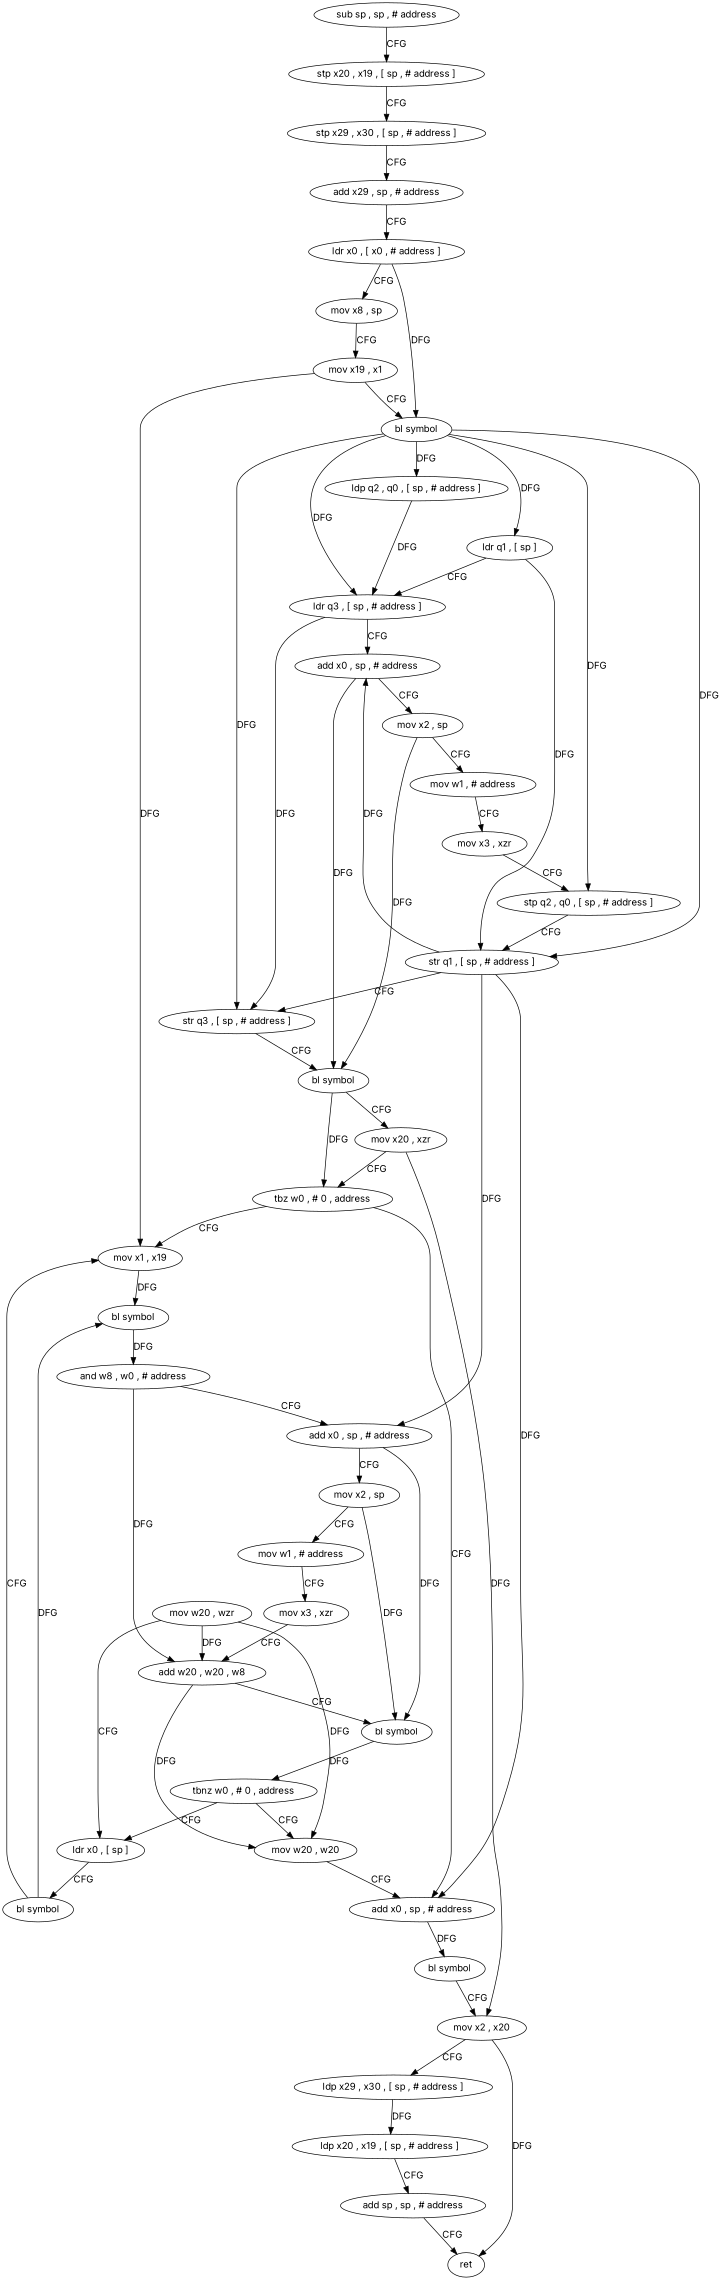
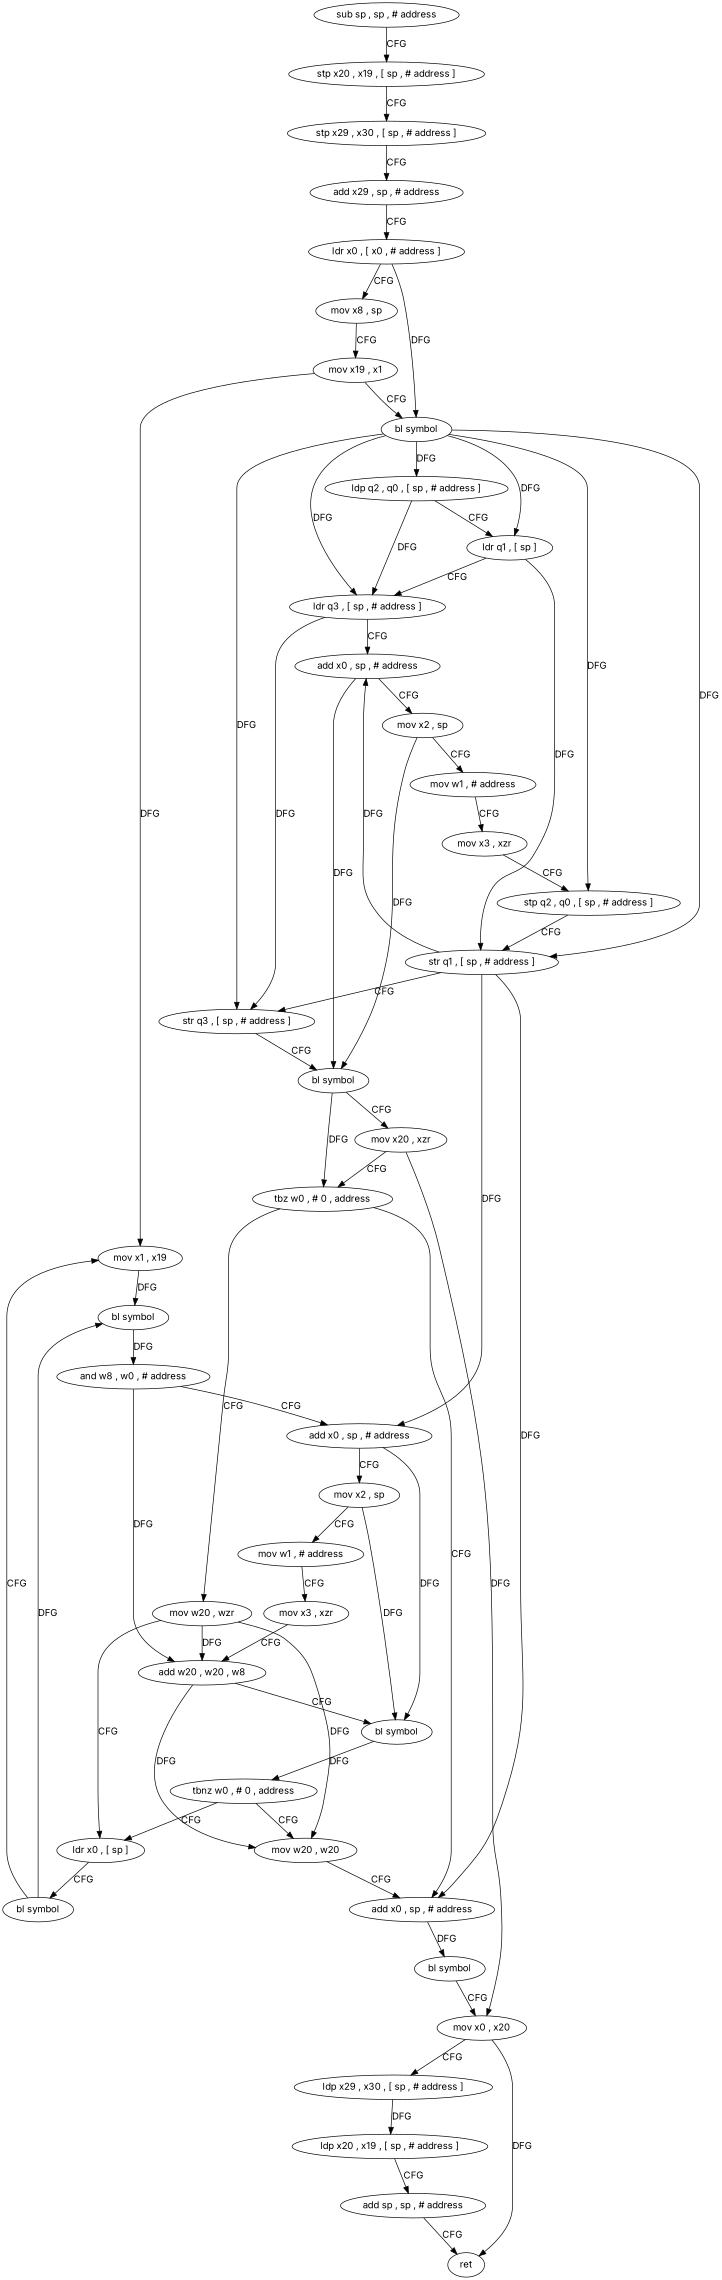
none -> (461, 517)
(212, 1219) -> (225, 1388)
(482, 2028) -> (482, 2028)
